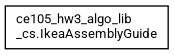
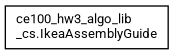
(87, 27) -> (87, 27)
